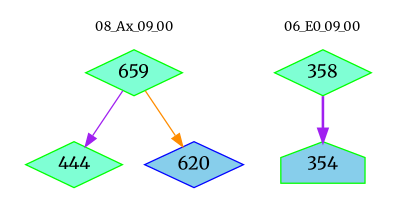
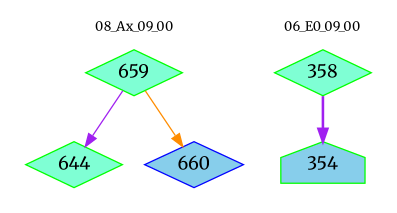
(74, 165) -> (74, 165)
(194, 165) -> (194, 165)
